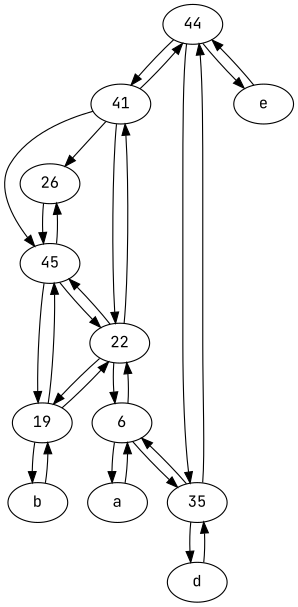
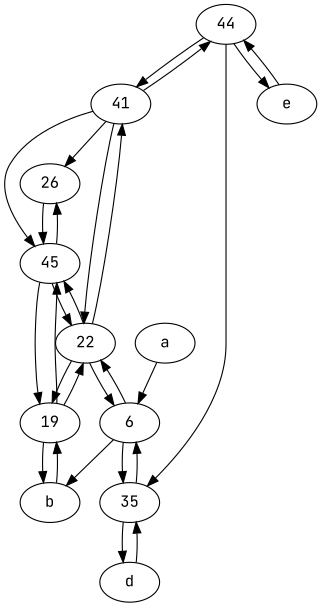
(203, 269) -> none
(113, 457) -> (94, 459)
